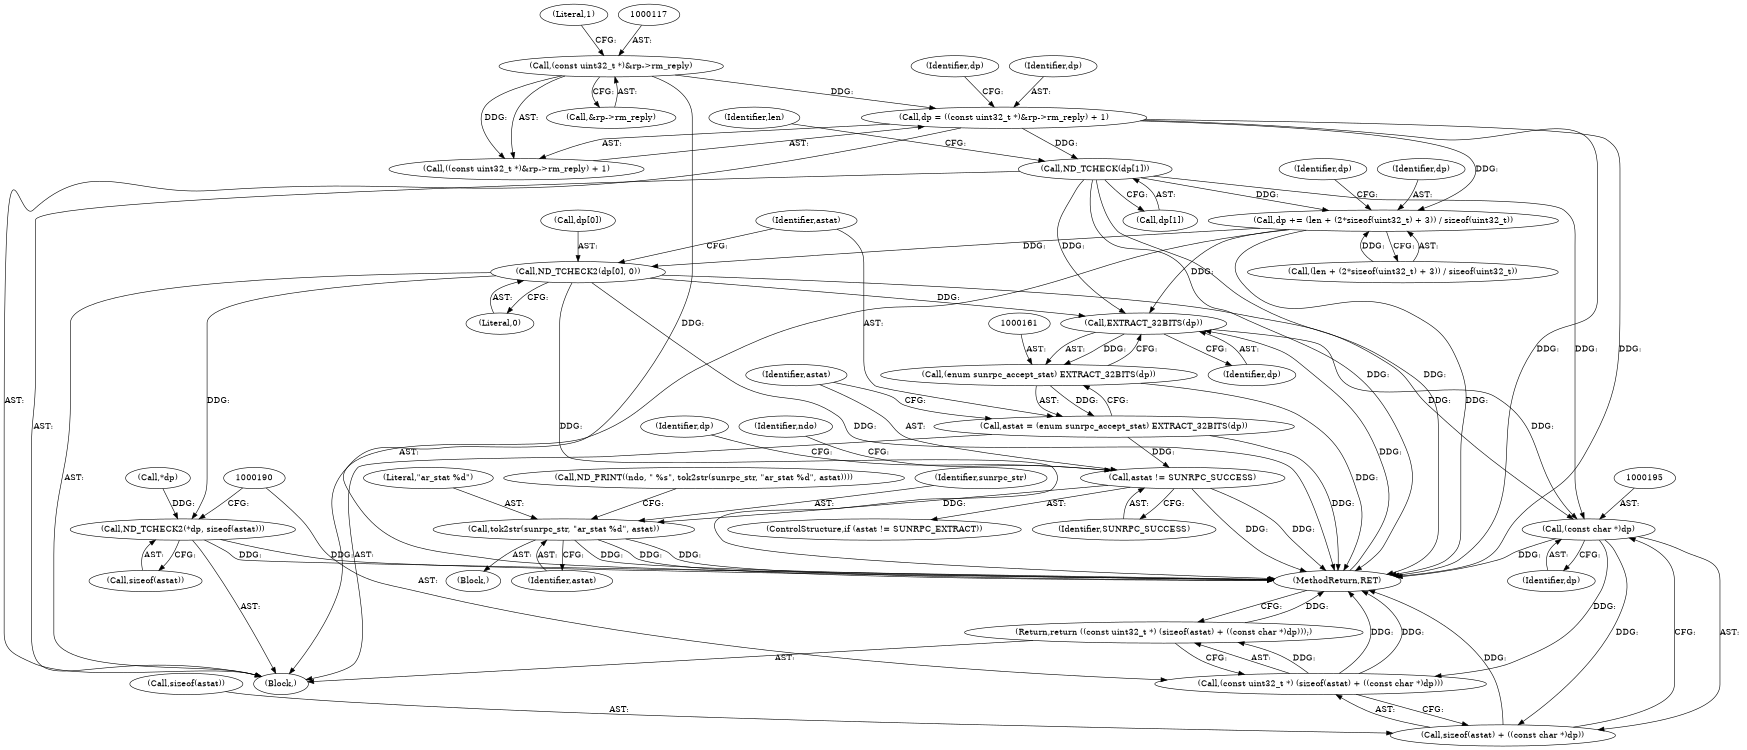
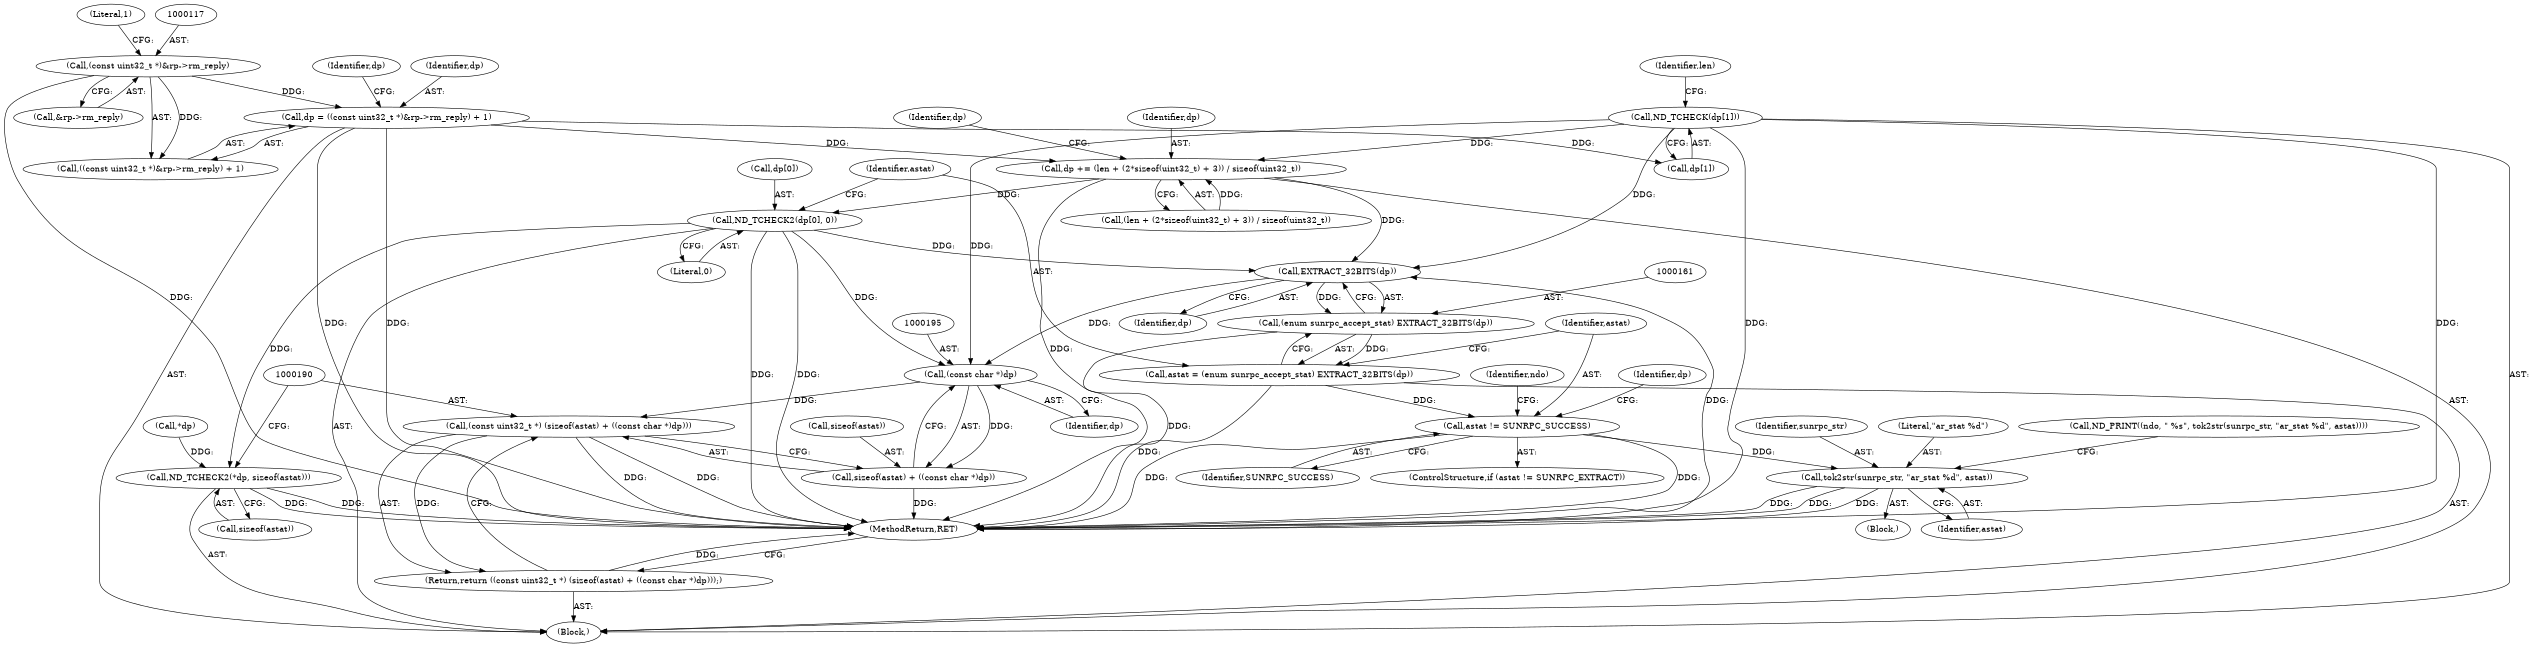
(1047, 142) -> (1090, 130)
(1485, 563) -> none
